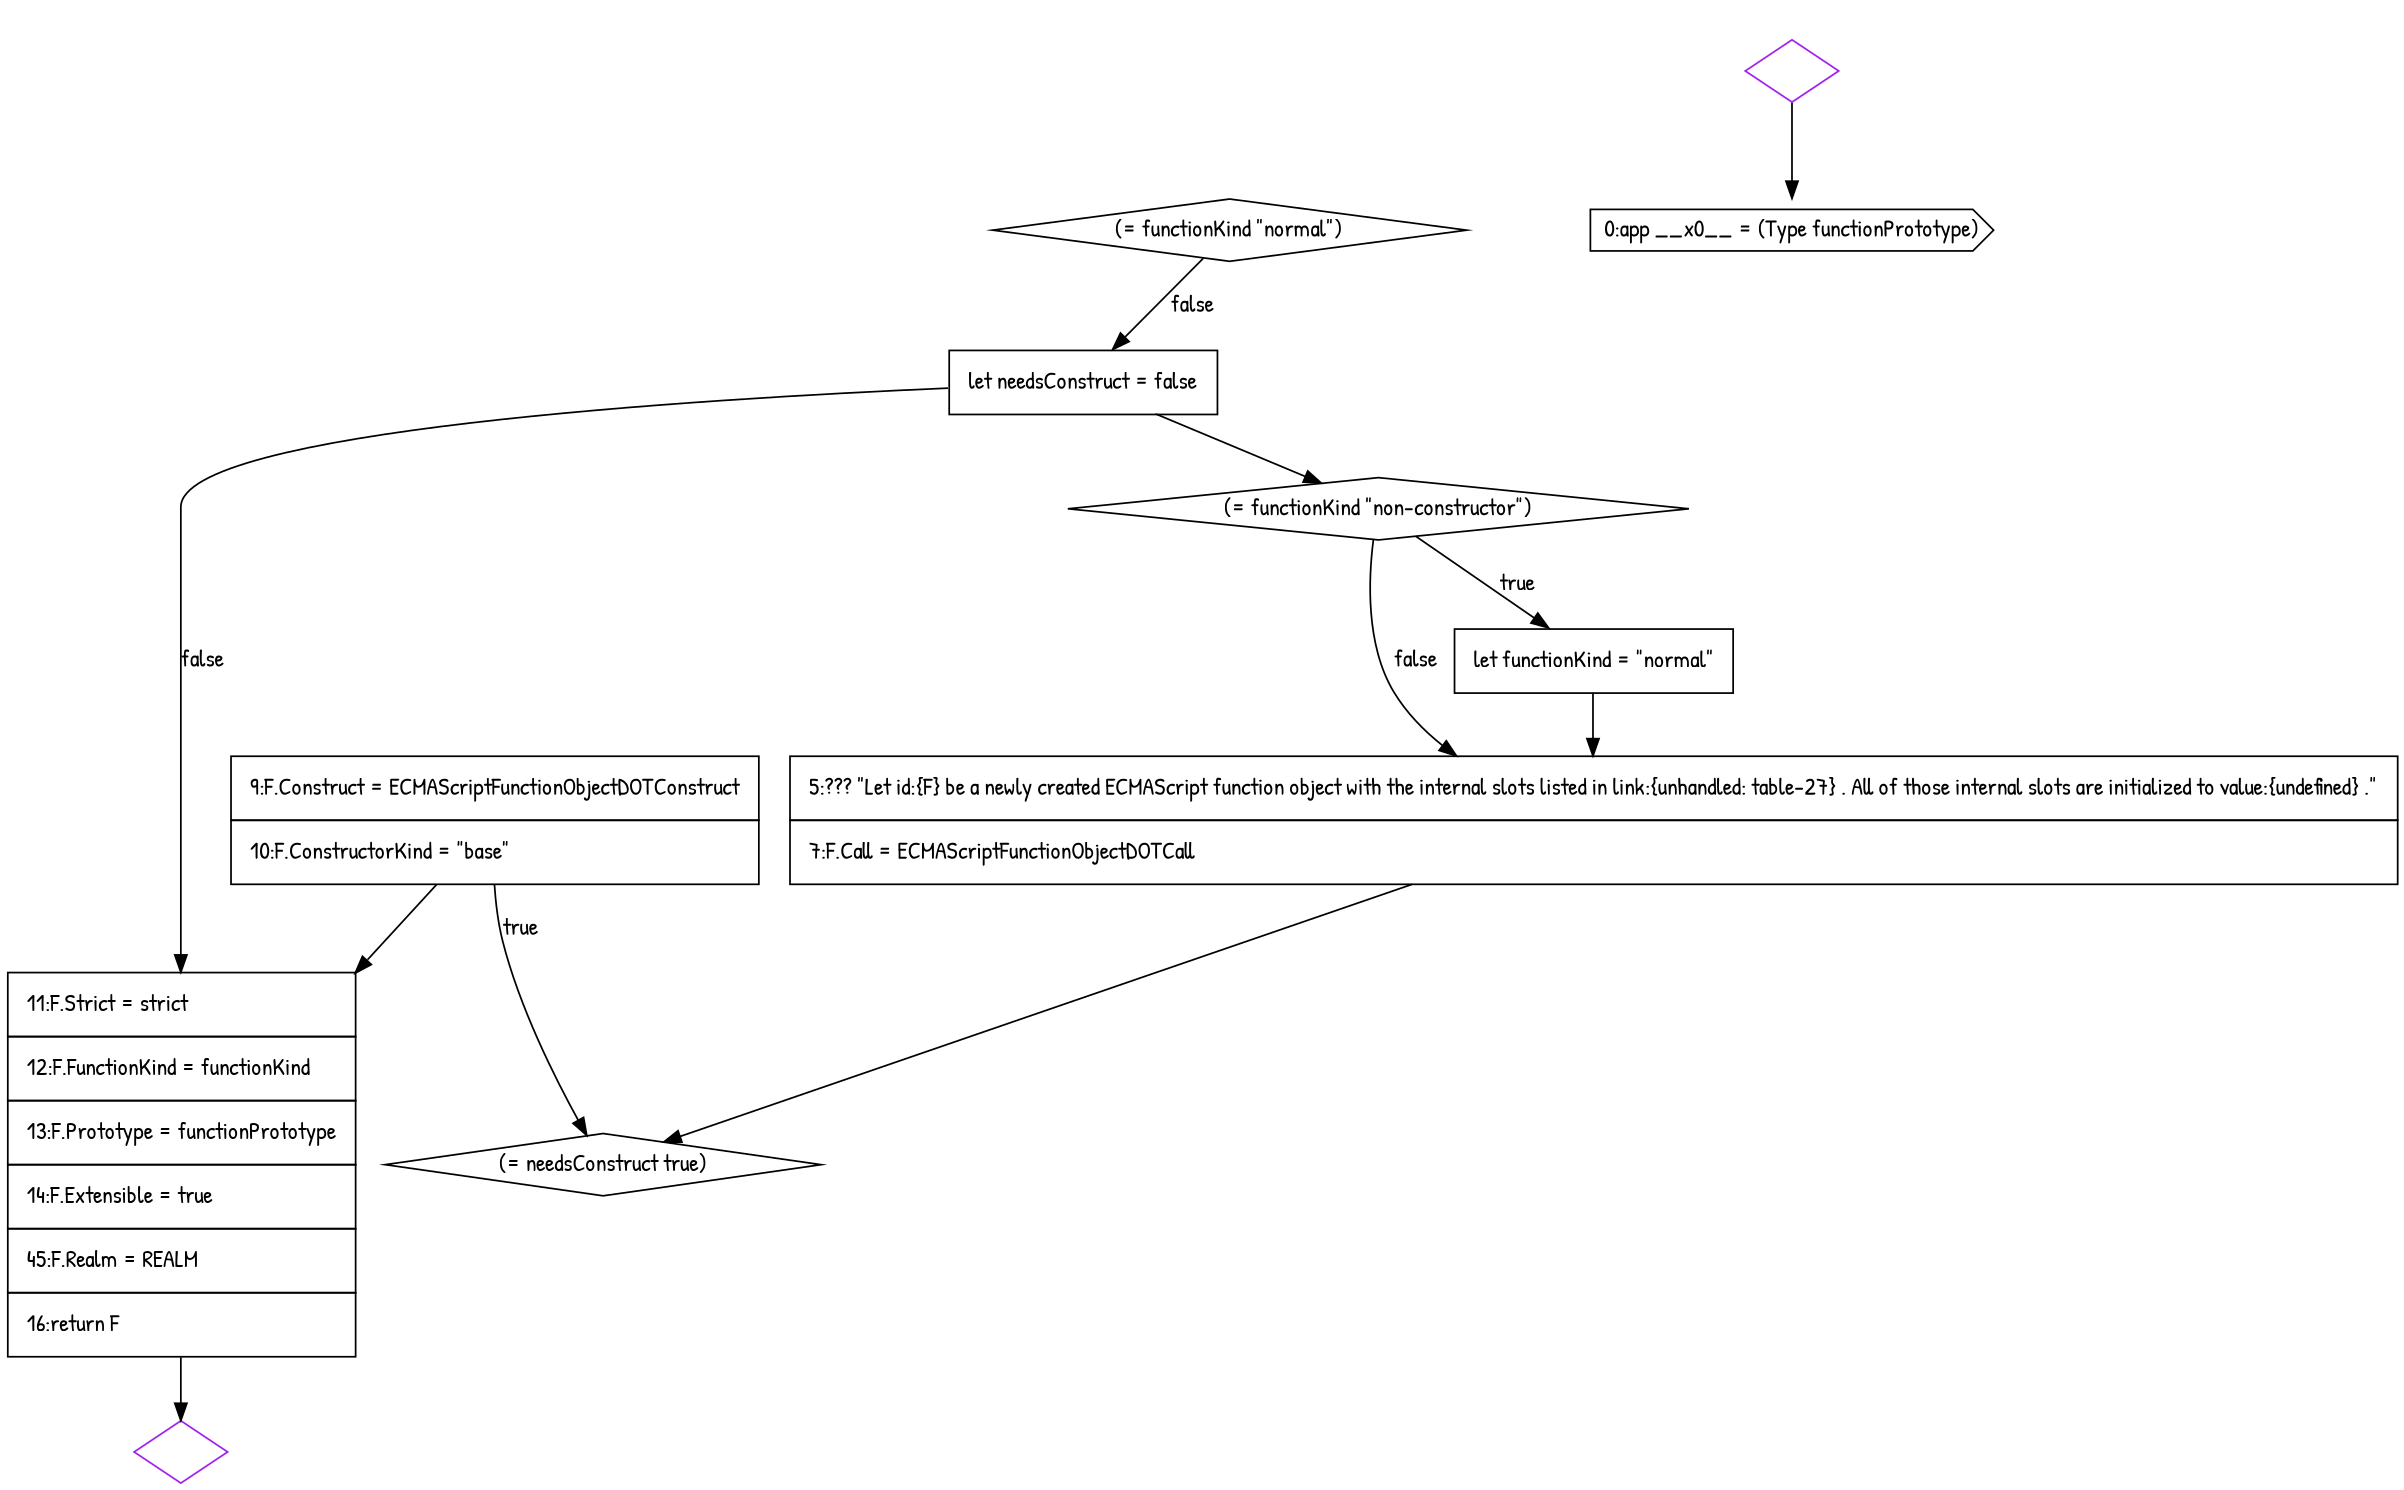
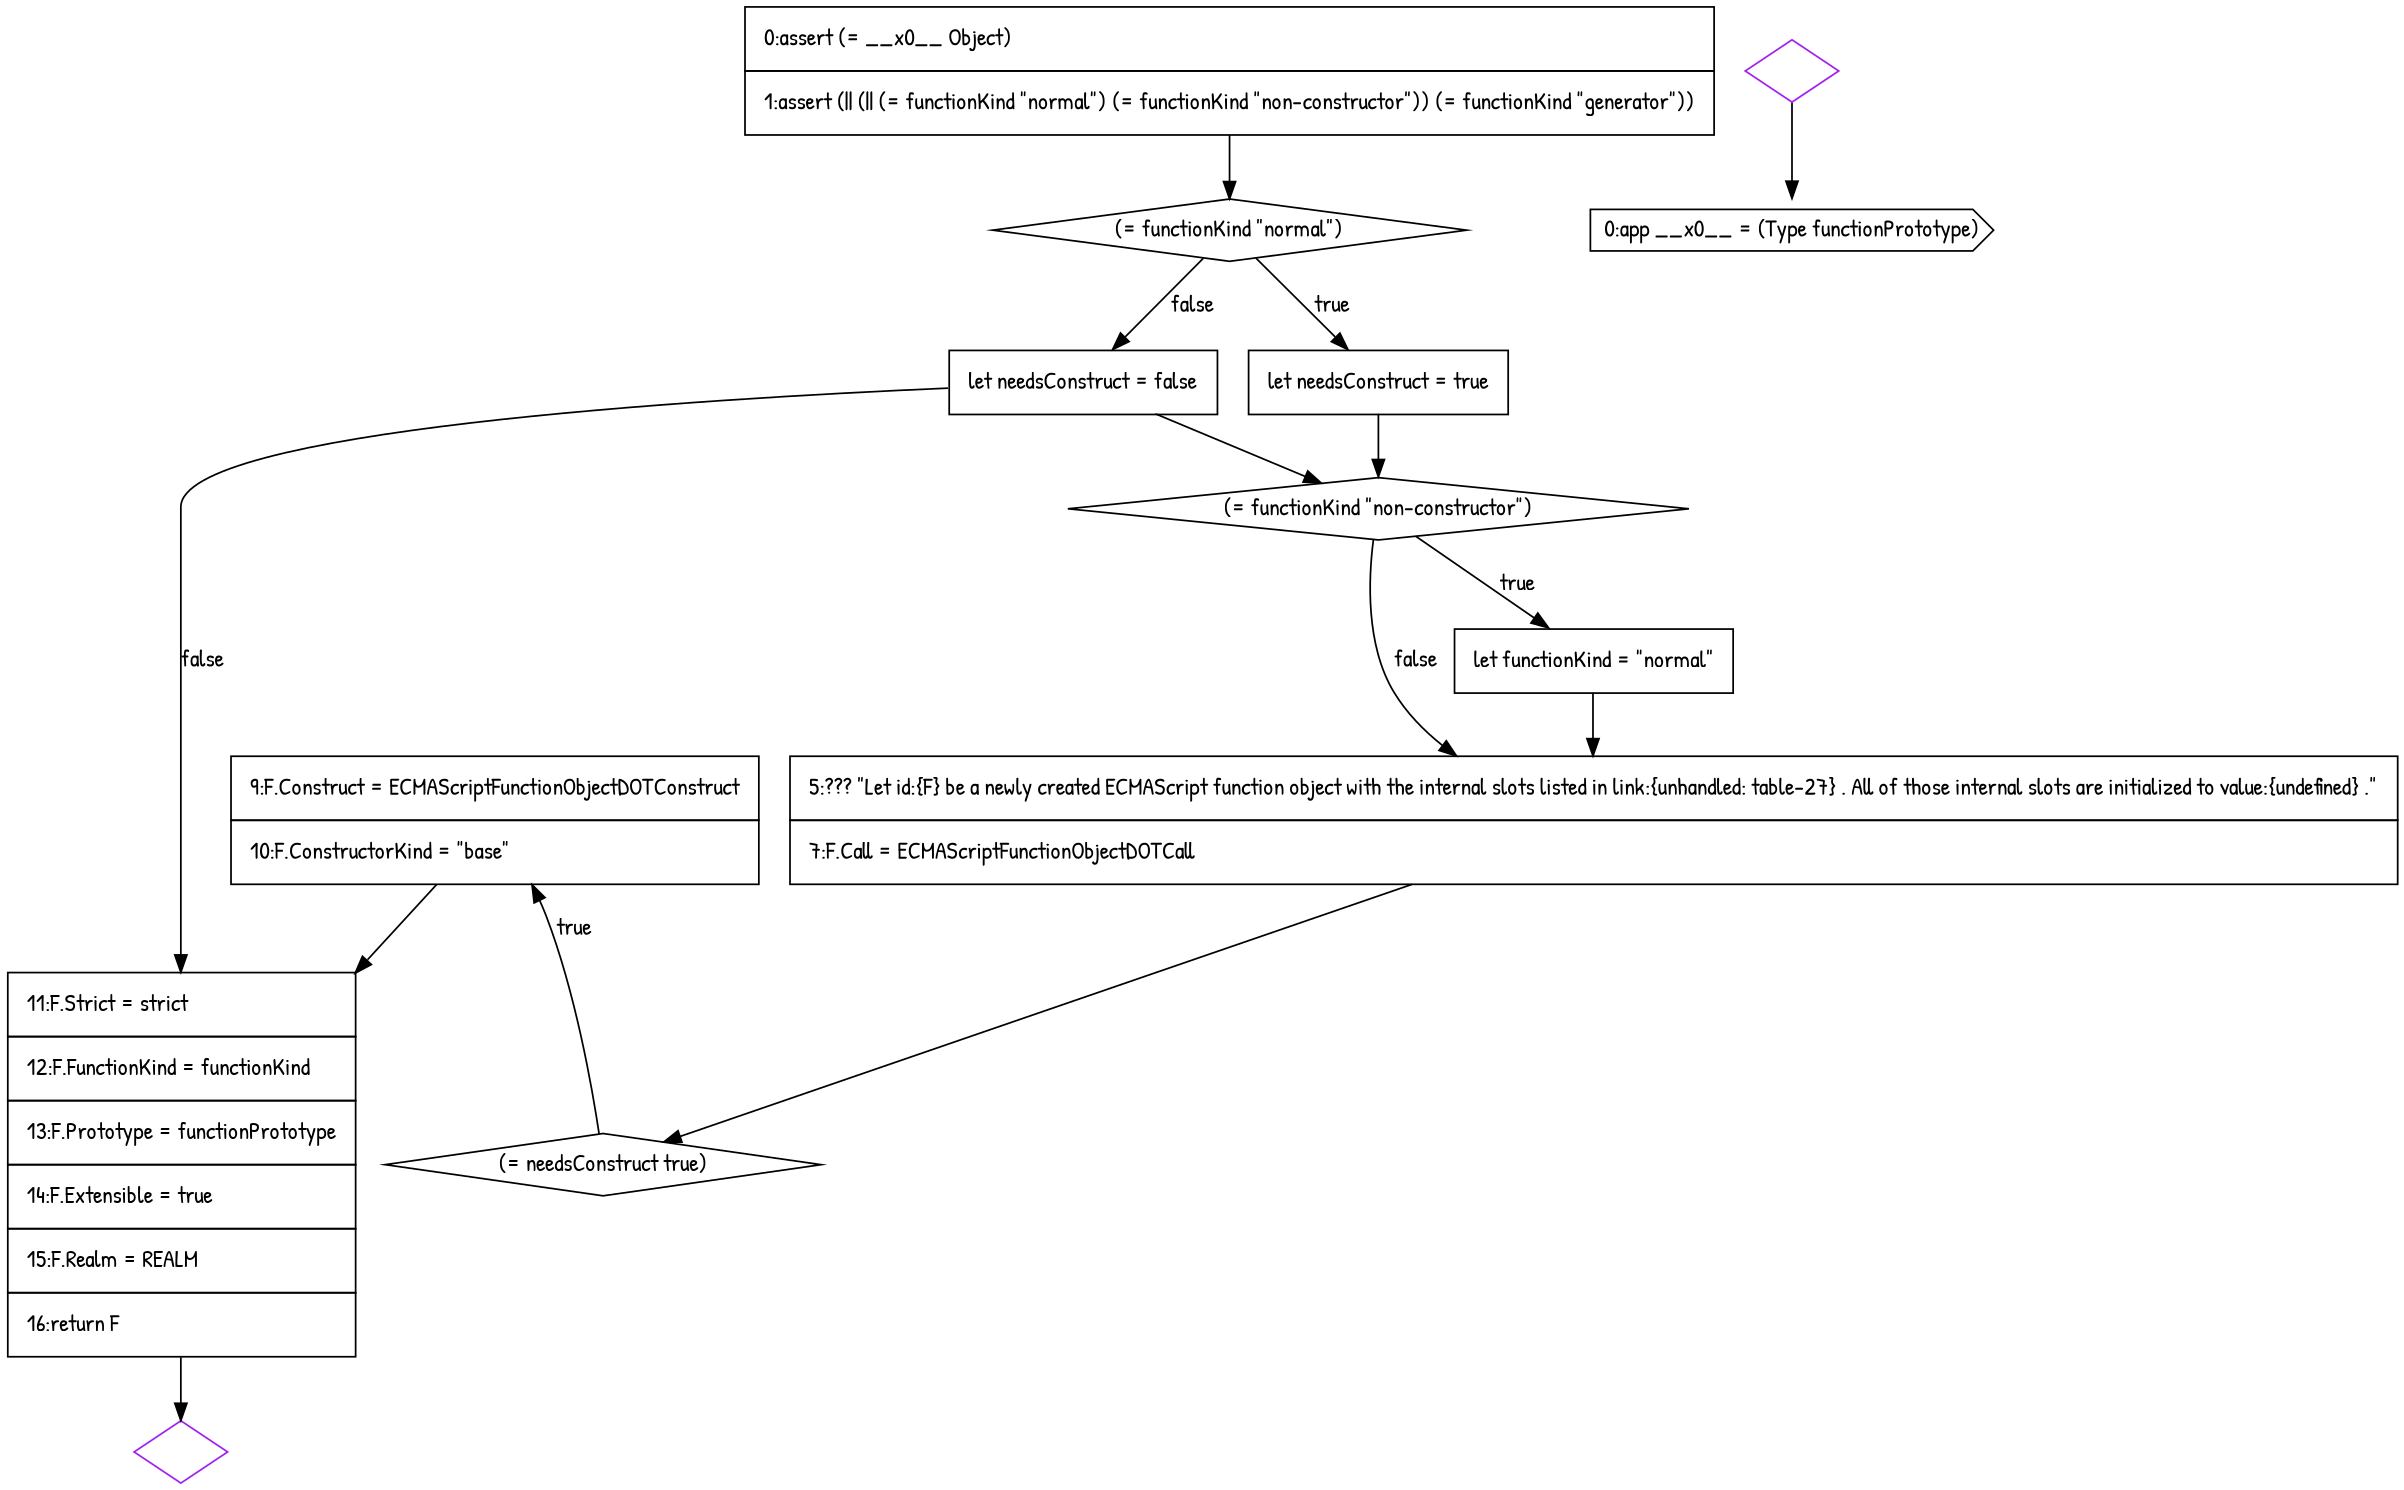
none -> (1230, 71)
none -> (1378, 382)
(524, 1006) -> (576, 1015)
(113, 1260) -> (113, 1260)
